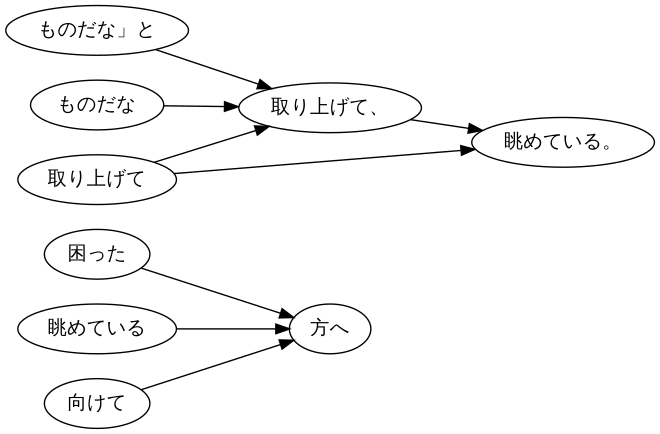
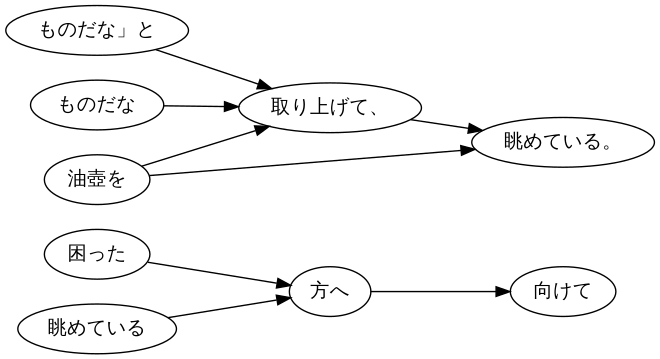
(97, 180) -> (97, 180)
(211, 367) -> (433, 292)
